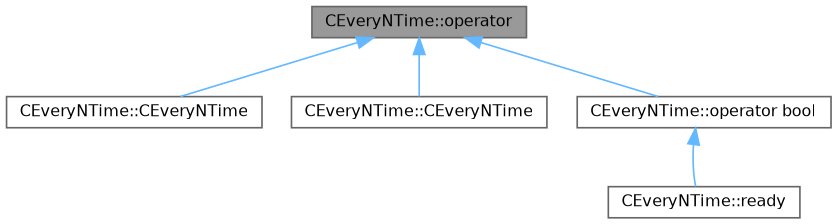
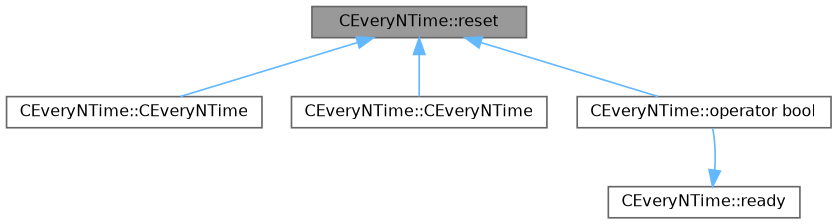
(419, 22) -> (419, 22)
(693, 166) -> (715, 149)
